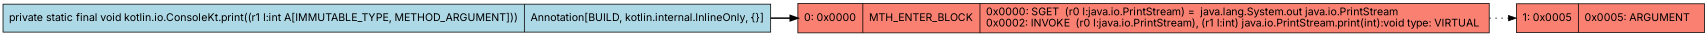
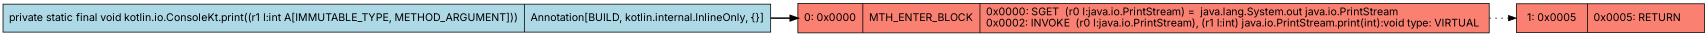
(1641, 18) -> (1641, 18)
